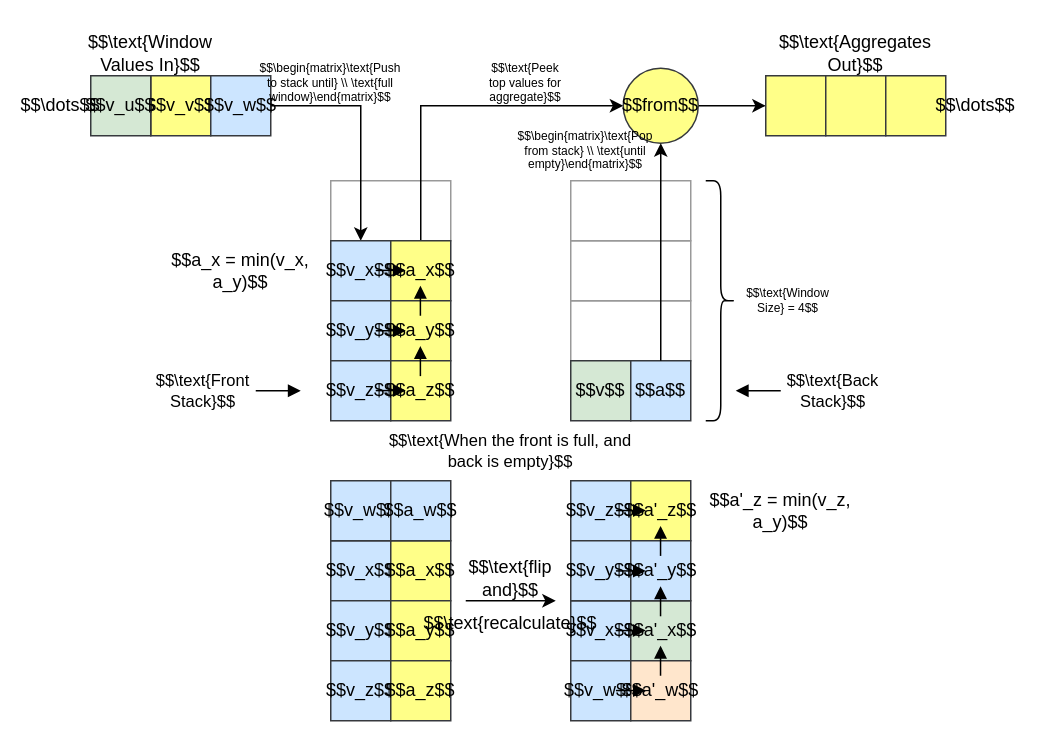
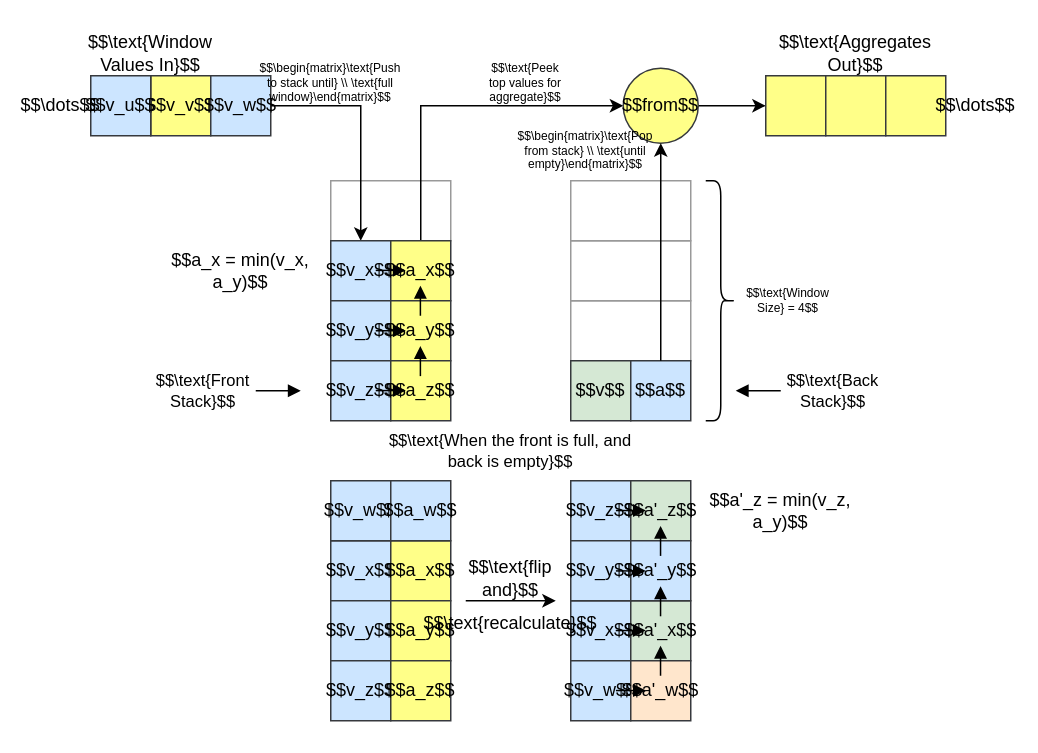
(121, 106) -> (121, 106)
(661, 511) -> (661, 511)
